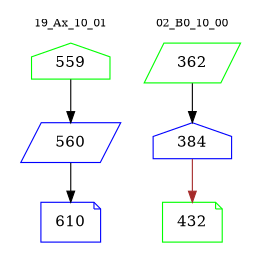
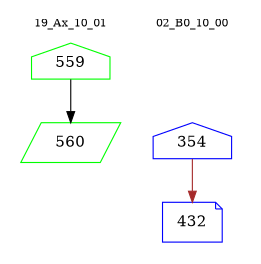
(192, 63) -> none
(71, 143) -> (71, 143)
(192, 143) -> (192, 143)
(71, 222) -> none
(192, 222) -> (192, 222)
